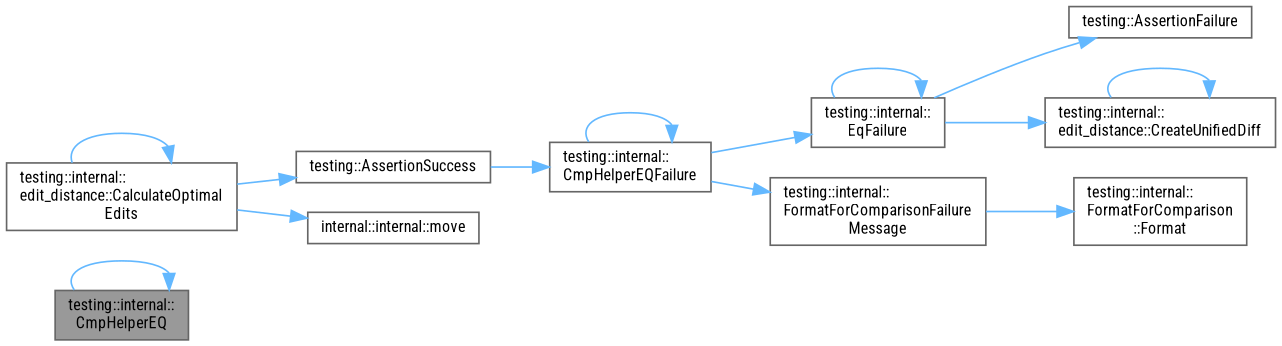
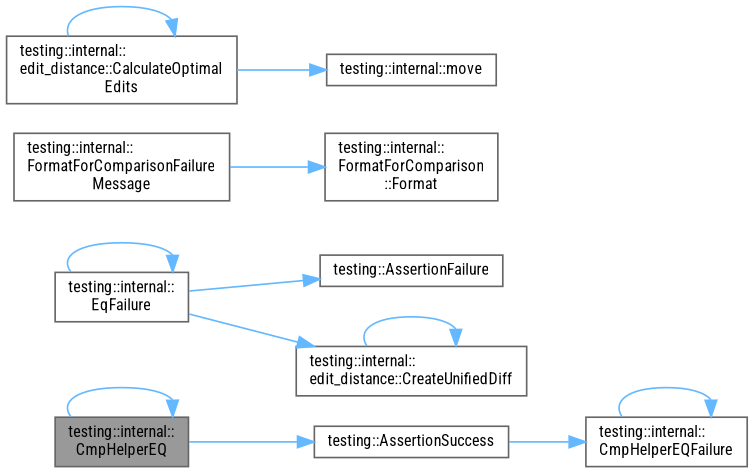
(753, 145) -> none
(258, 182) -> (243, 442)
(733, 185) -> none
(393, 228) -> (411, 70)
